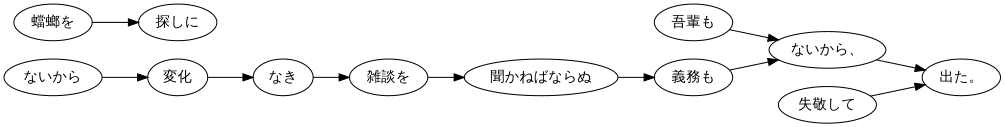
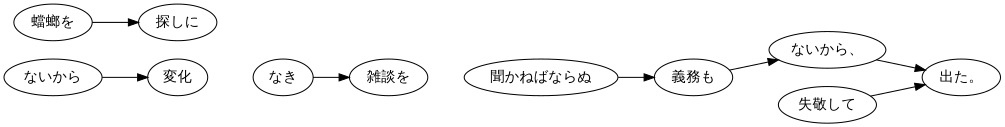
(694, 22) -> none
(225, 77) -> none
(441, 77) -> none
